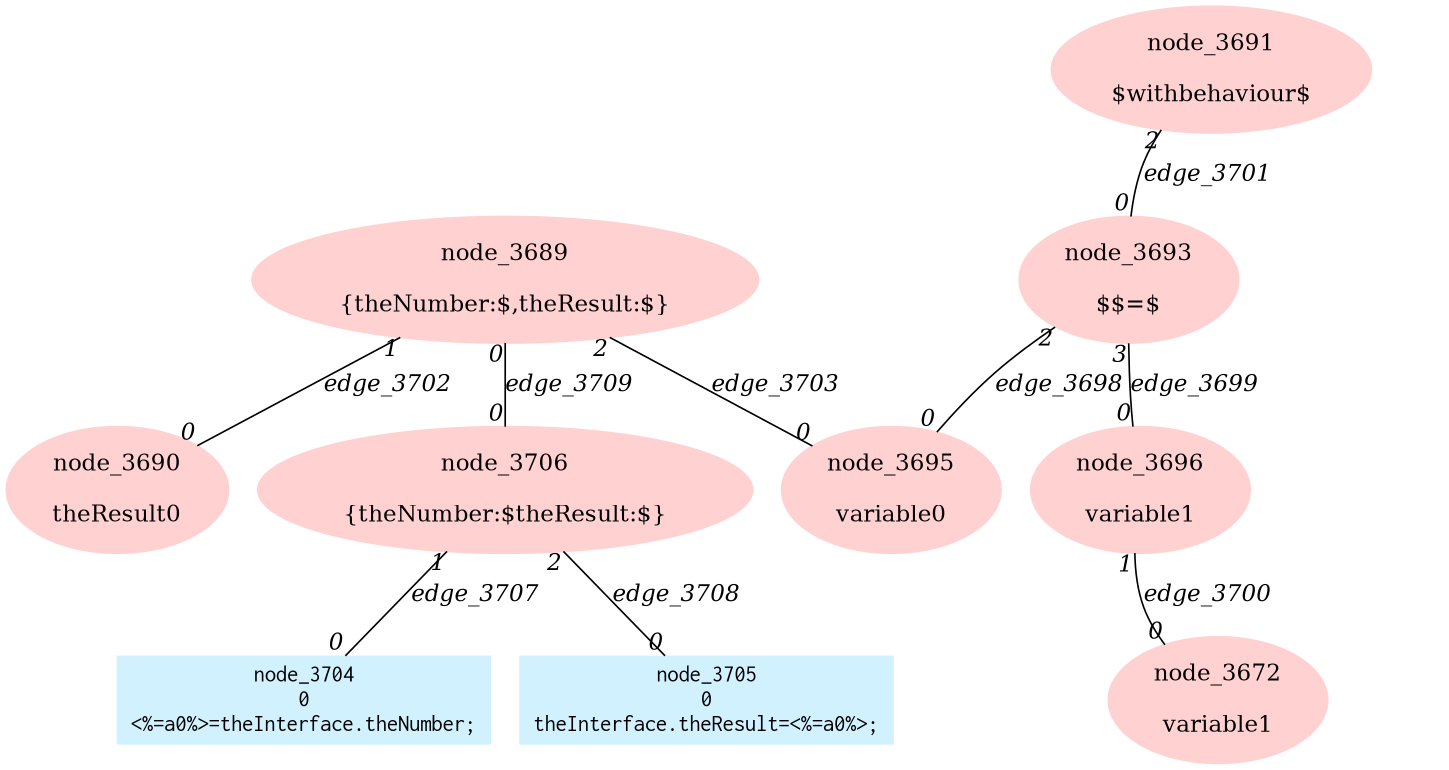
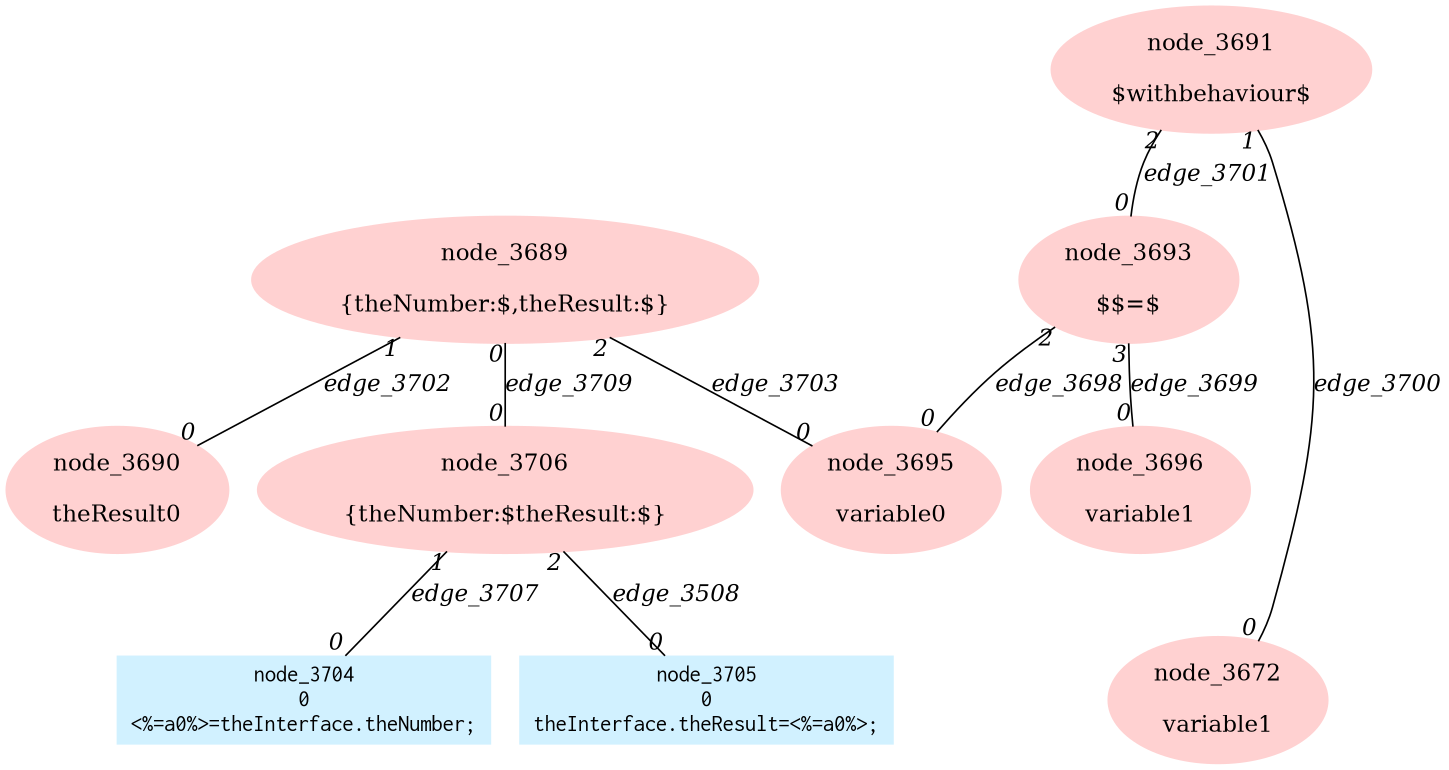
(677, 595) -> (677, 595)
(1142, 602) -> (1314, 385)
